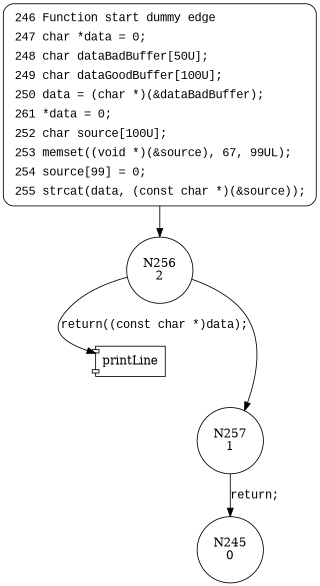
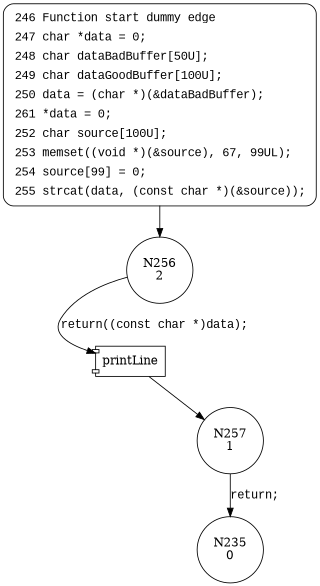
(252, 326) -> (173, 395)
(230, 550) -> (230, 550)
